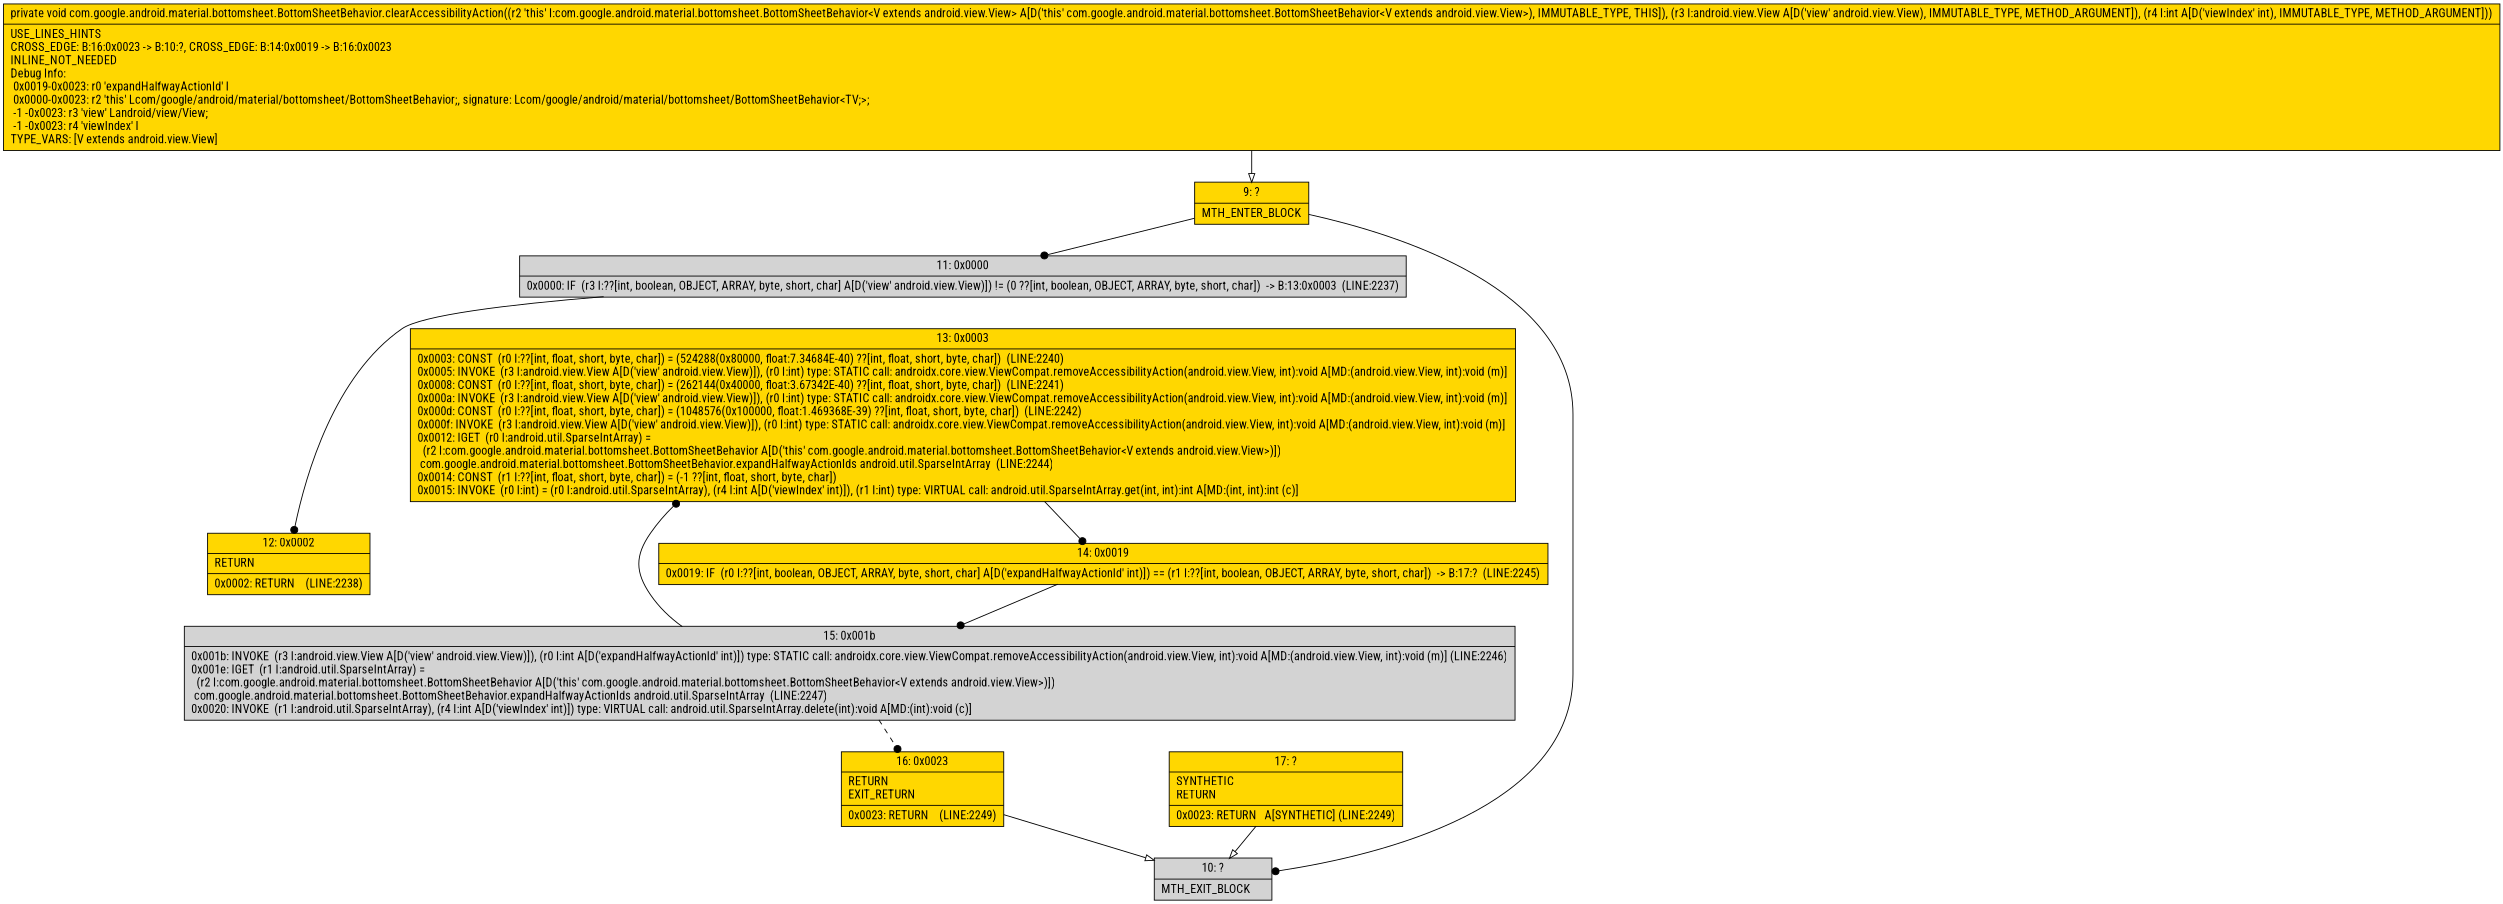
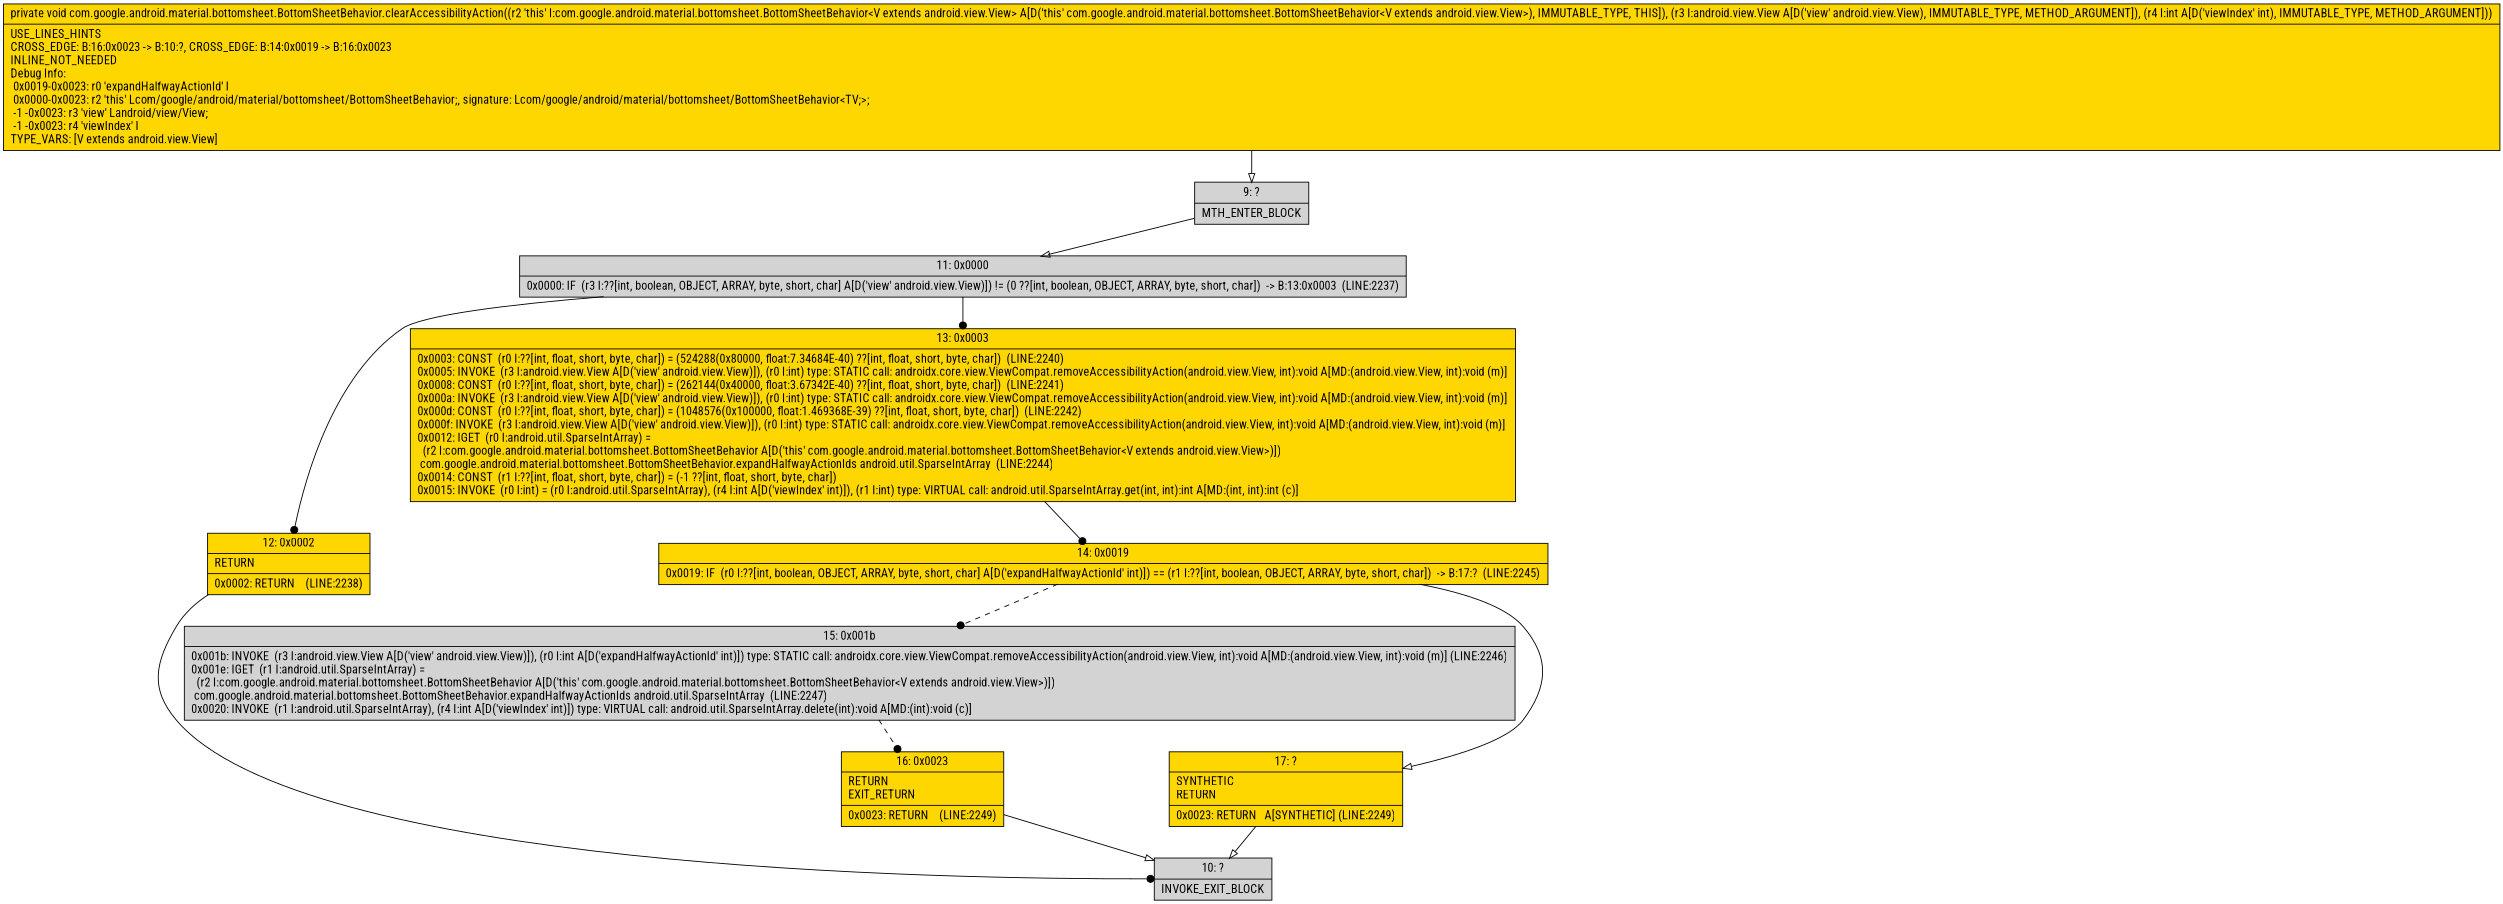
(1252, 203) -> (1252, 203)
(1121, 236) -> (1121, 236)
(1573, 558) -> (575, 848)
(639, 569) -> (963, 309)
(1011, 604) -> (1011, 604)
none -> (1542, 677)
(1206, 889) -> (1213, 889)
